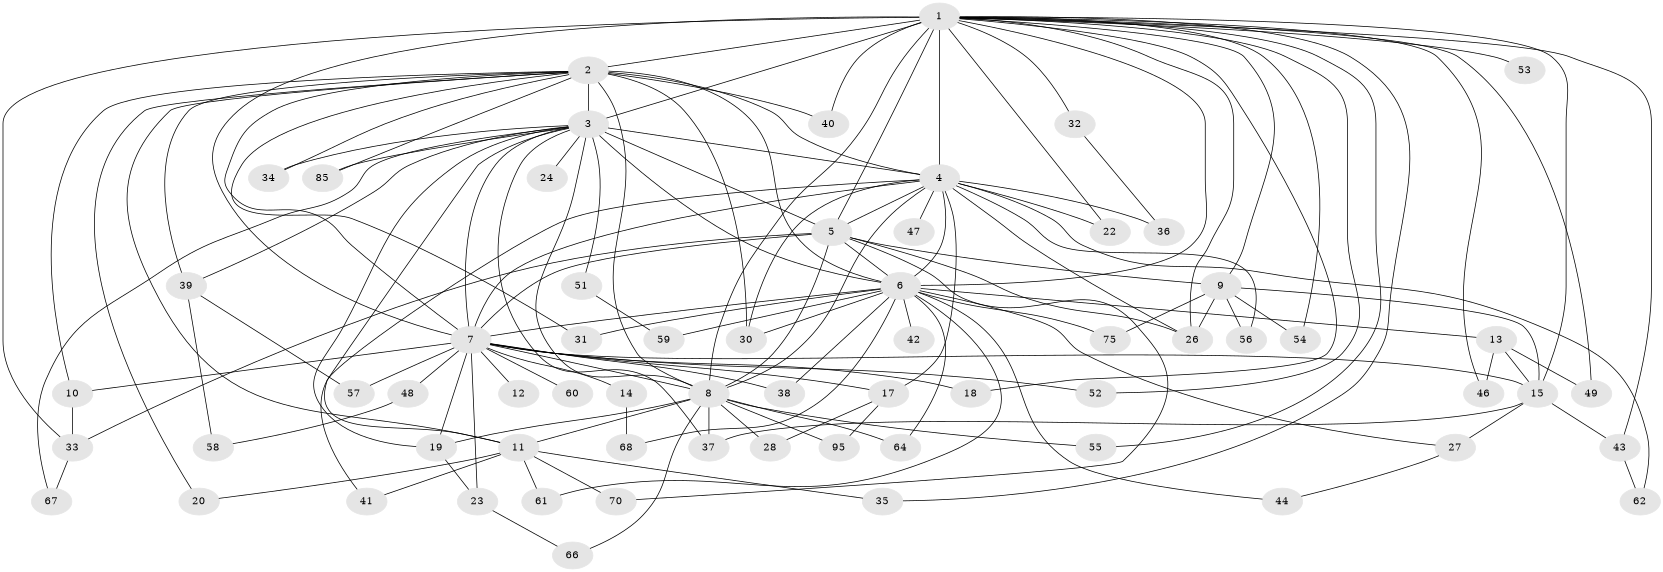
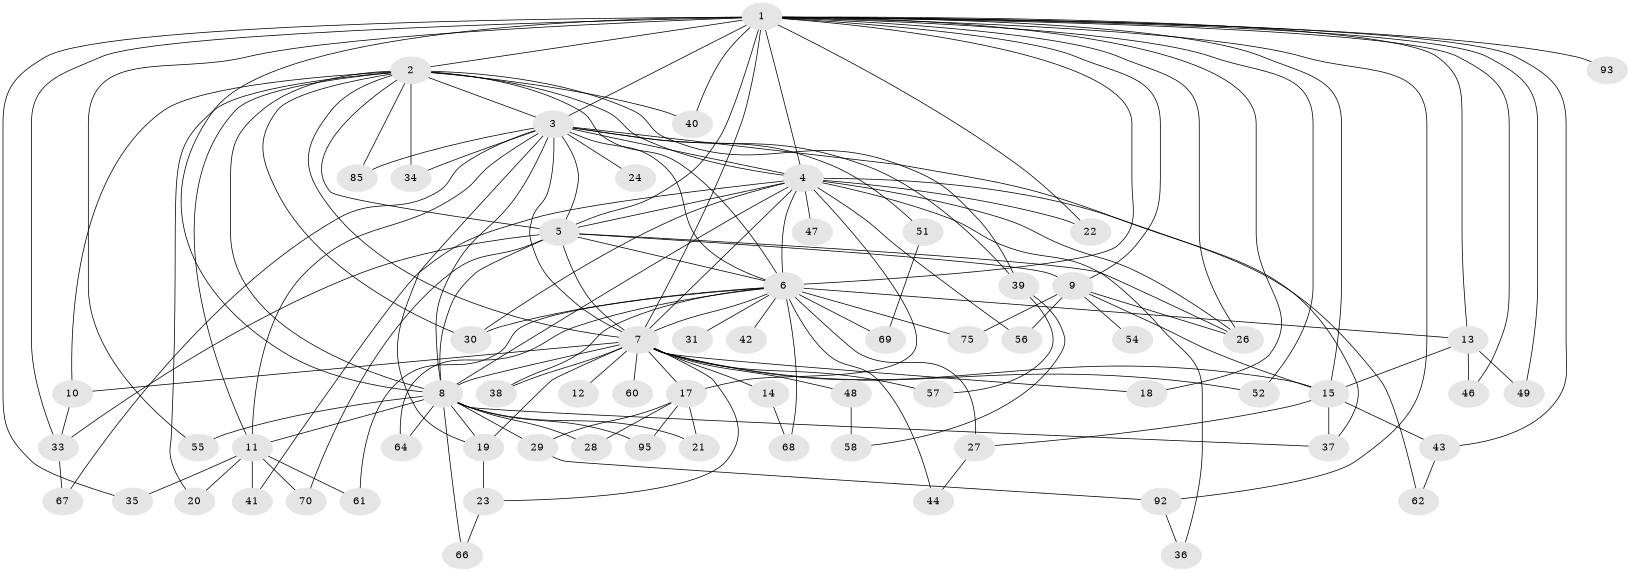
(1254, 52) -> (1435, 56)
(1525, 70) -> (1607, 70)
(1075, 124) -> (1161, 502)
(238, 174) -> (363, 201)
(664, 340) -> (886, 340)
none -> (538, 448)
none -> (699, 448)
